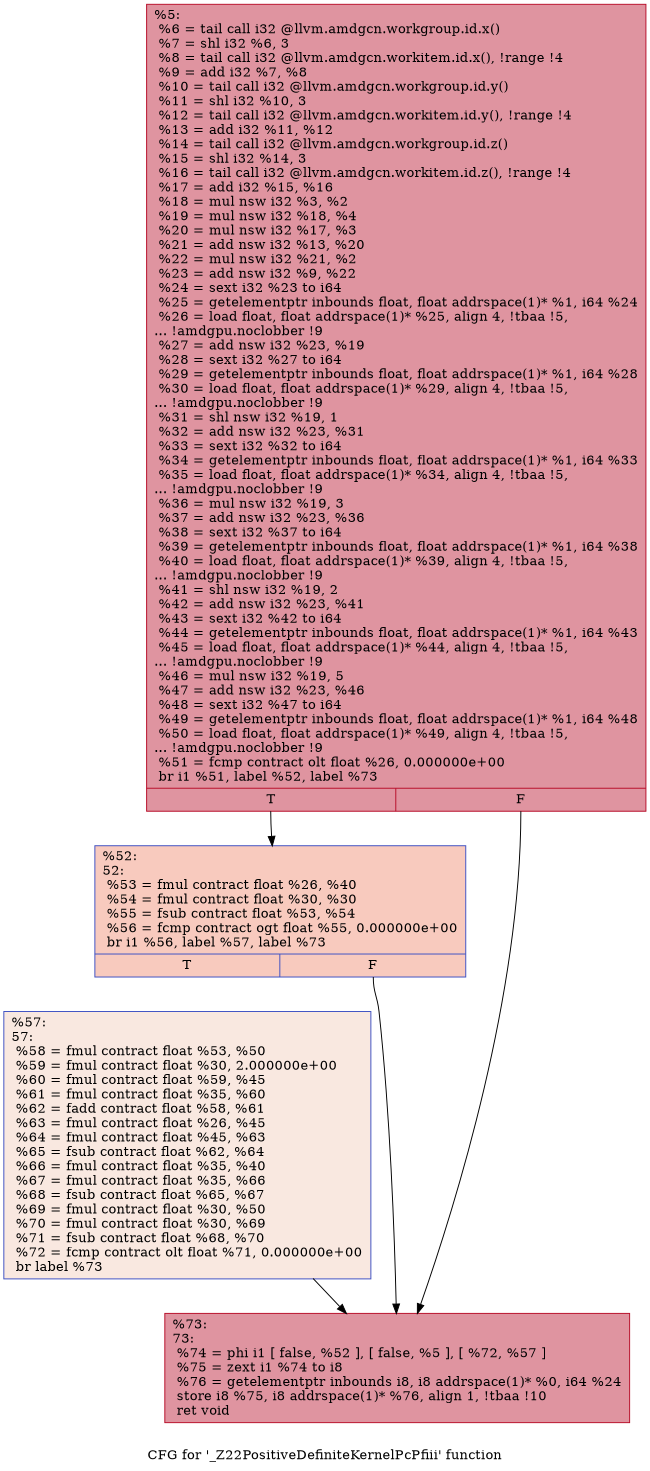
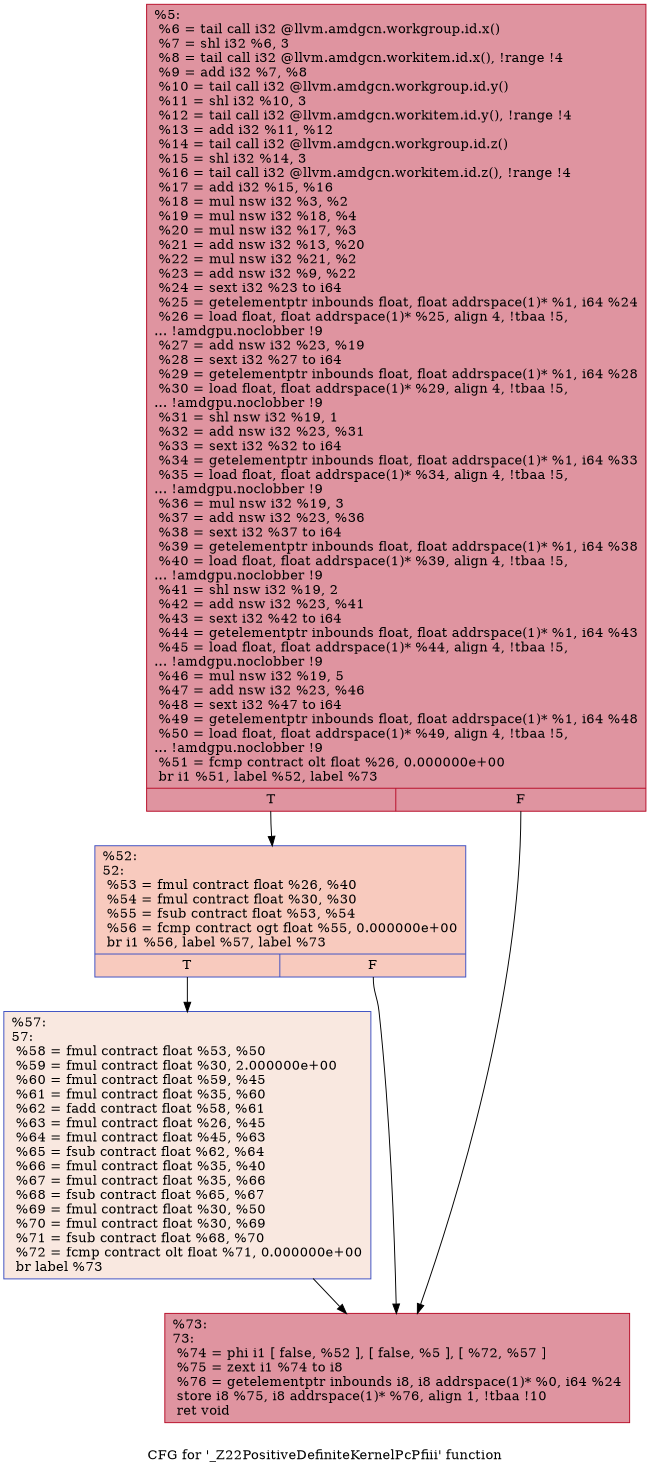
none -> (187, 990)
